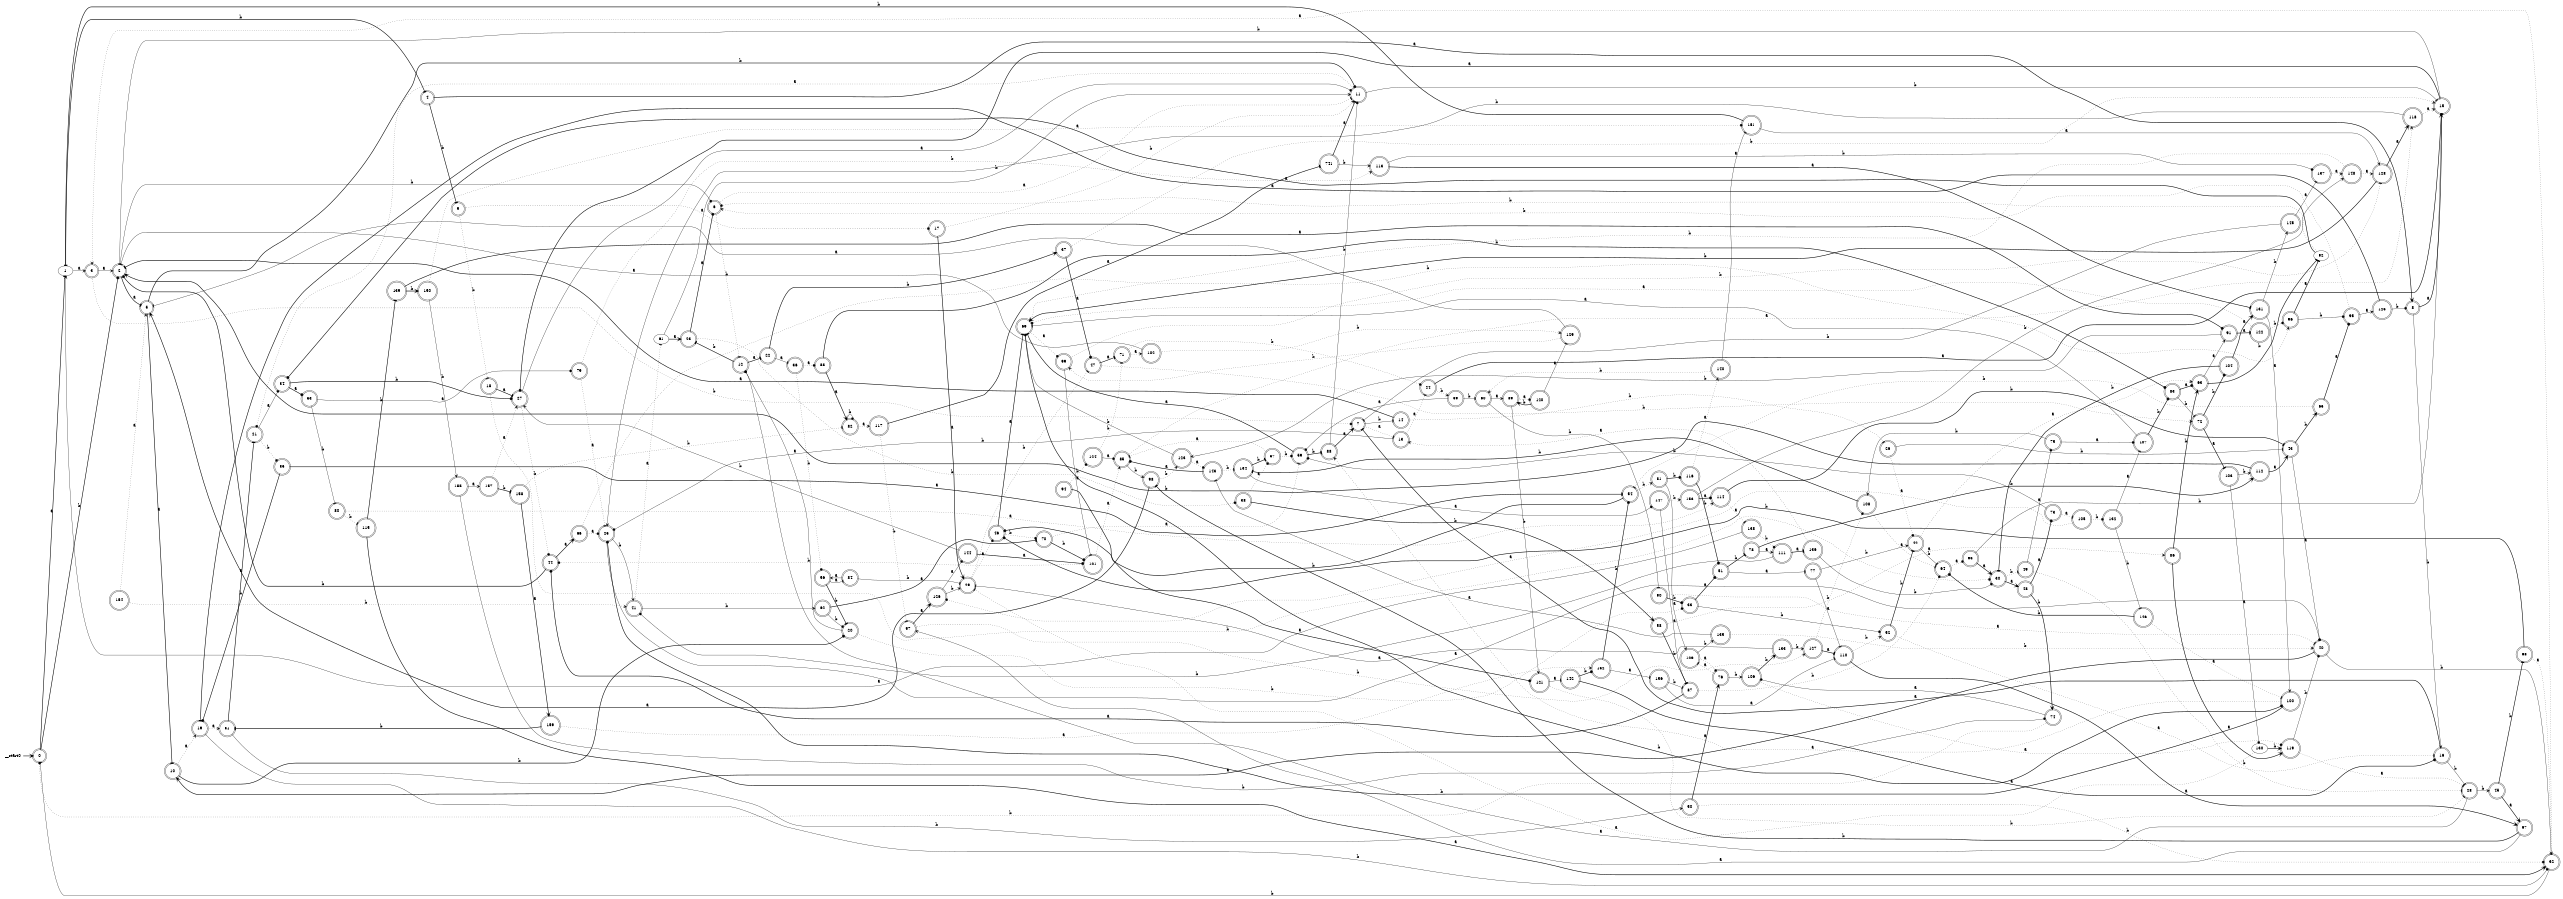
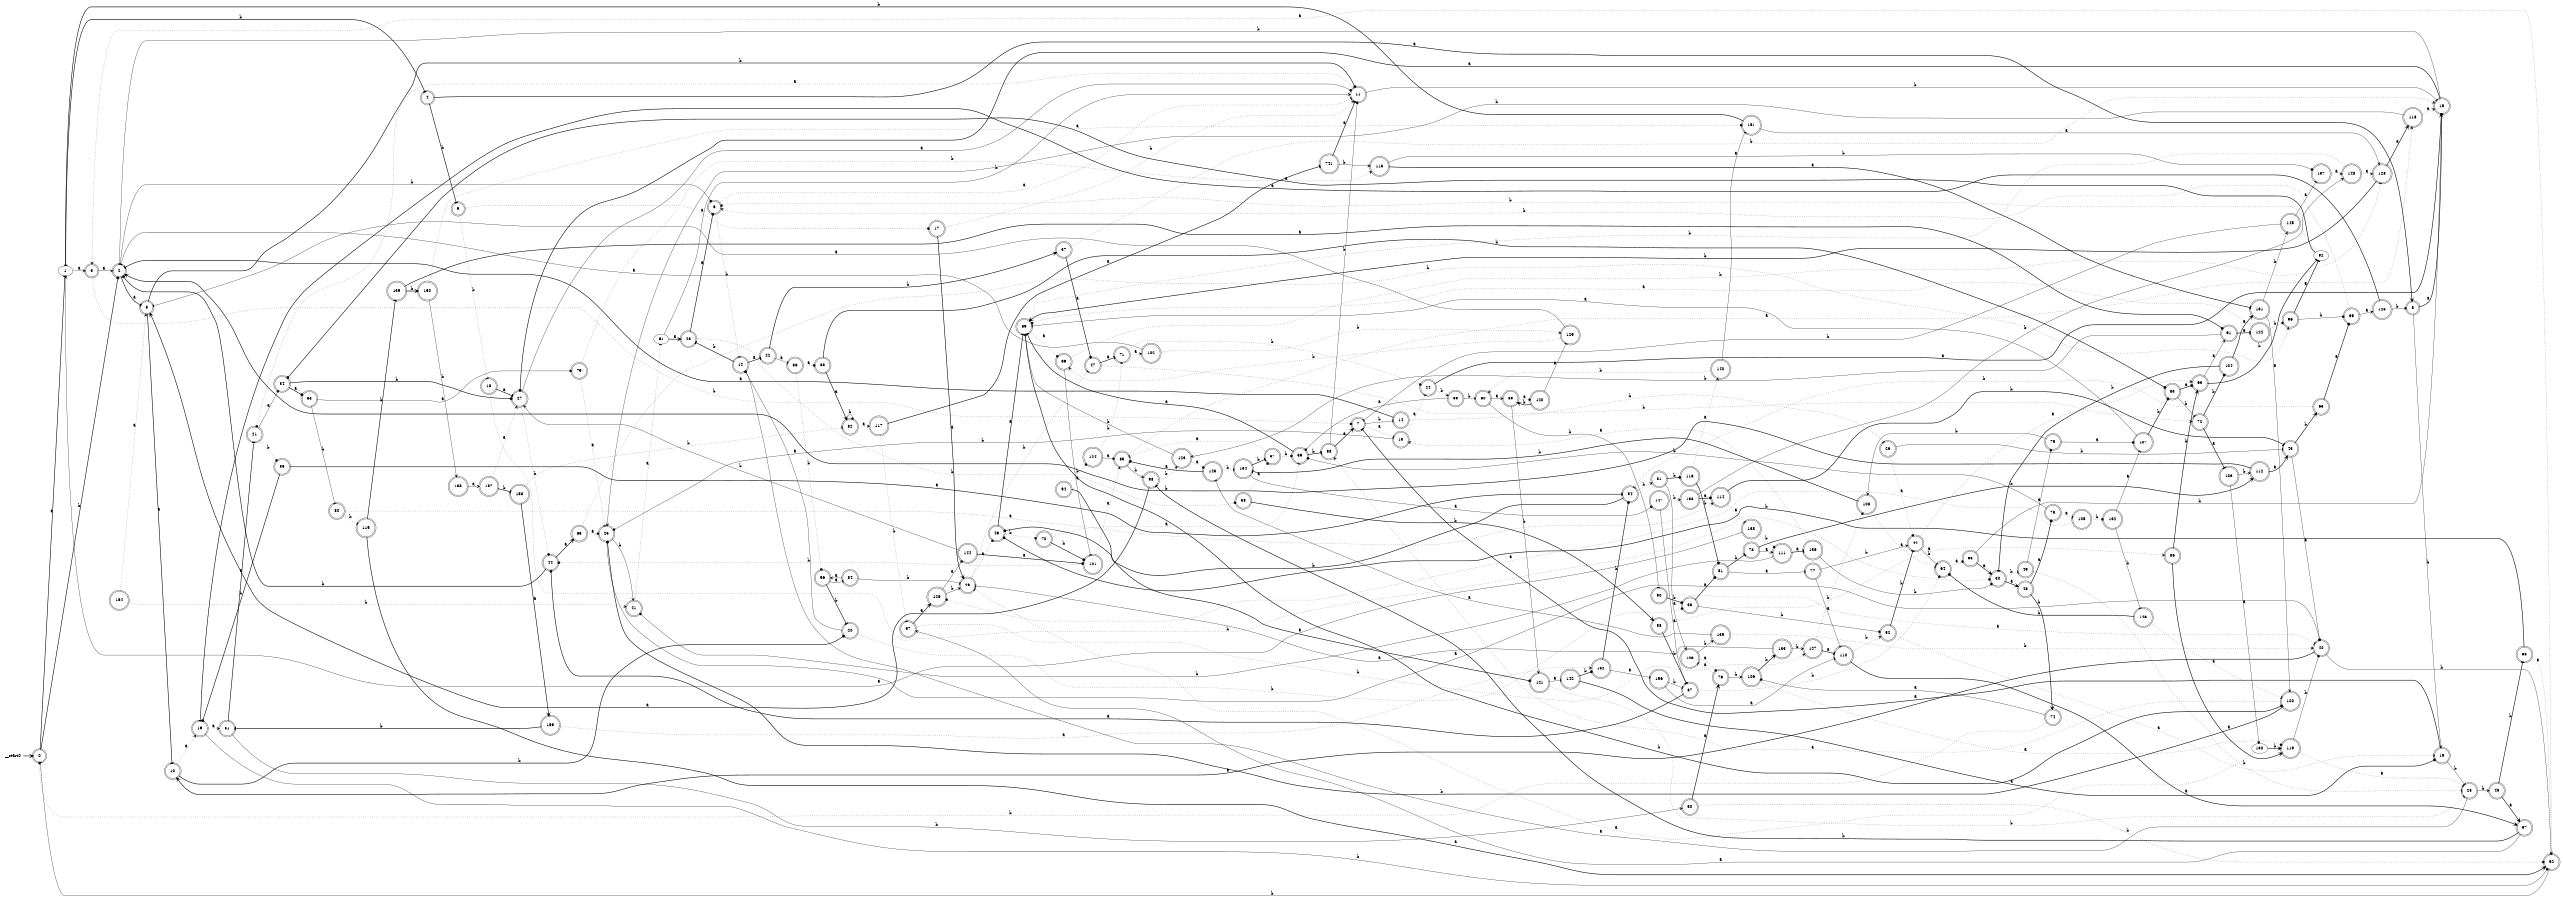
(823, 608) -> none
(1164, 784) -> none
